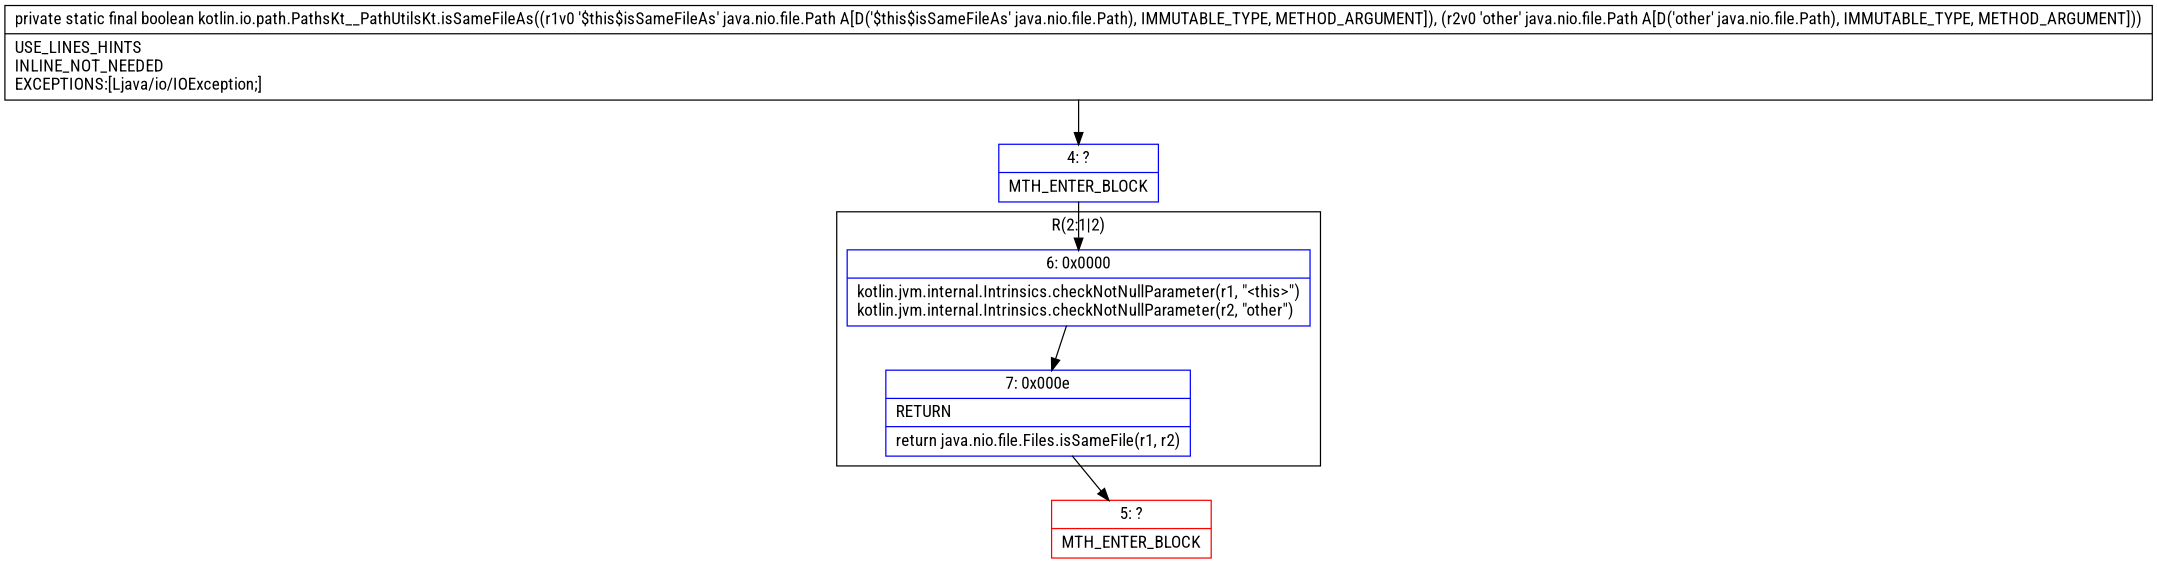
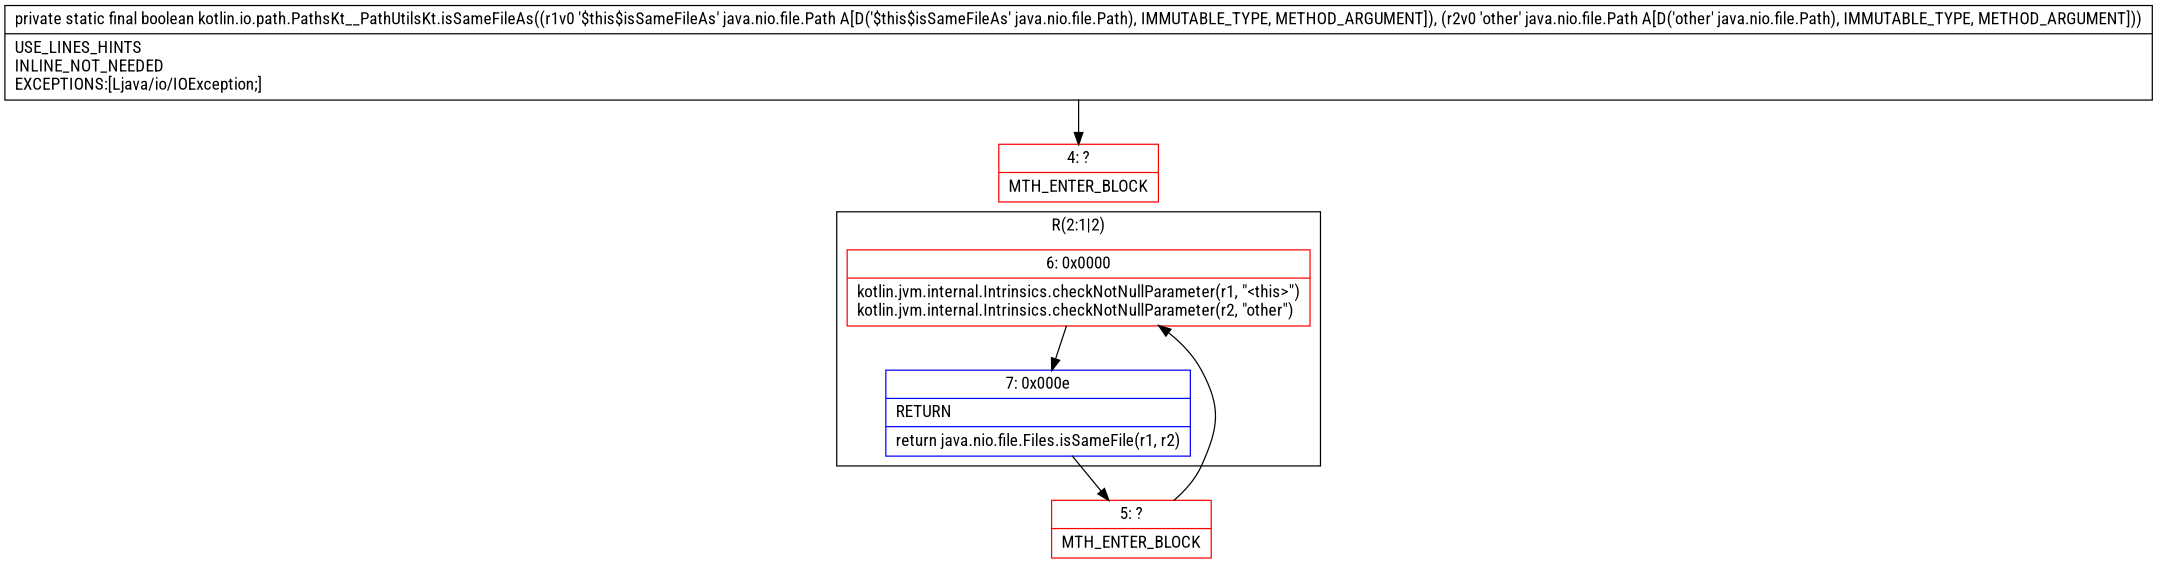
(1079, 173) -> (1079, 173)
(1079, 220) -> (1215, 415)
(1079, 288) -> (1079, 288)
